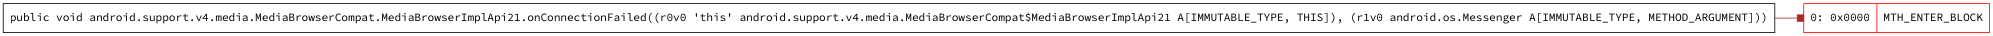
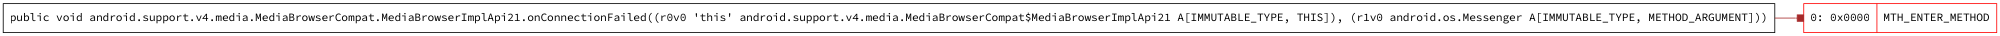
(1933, 18) -> (1937, 18)
